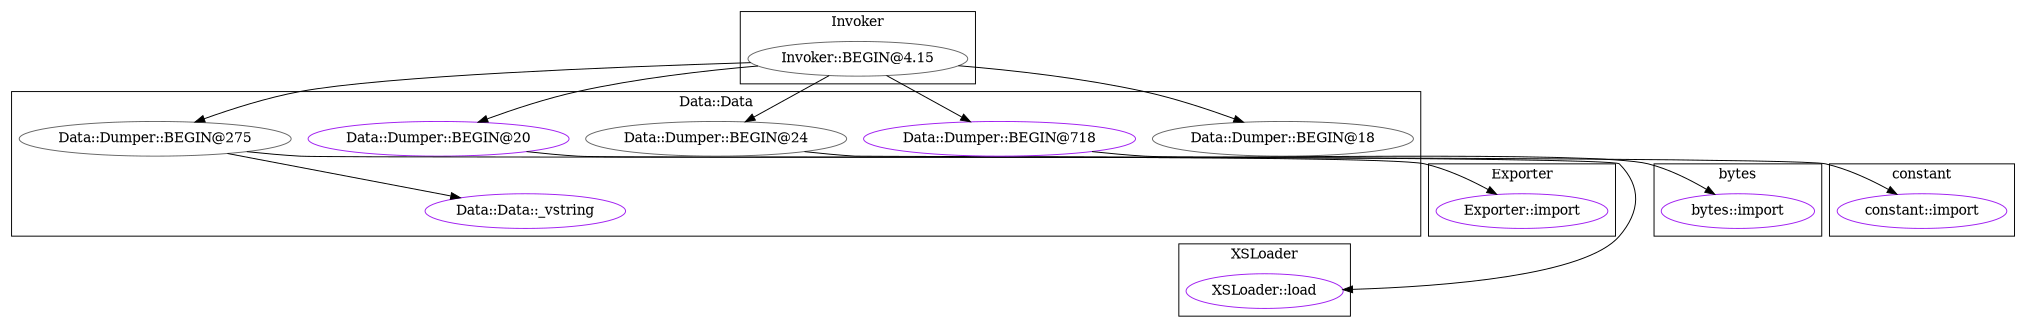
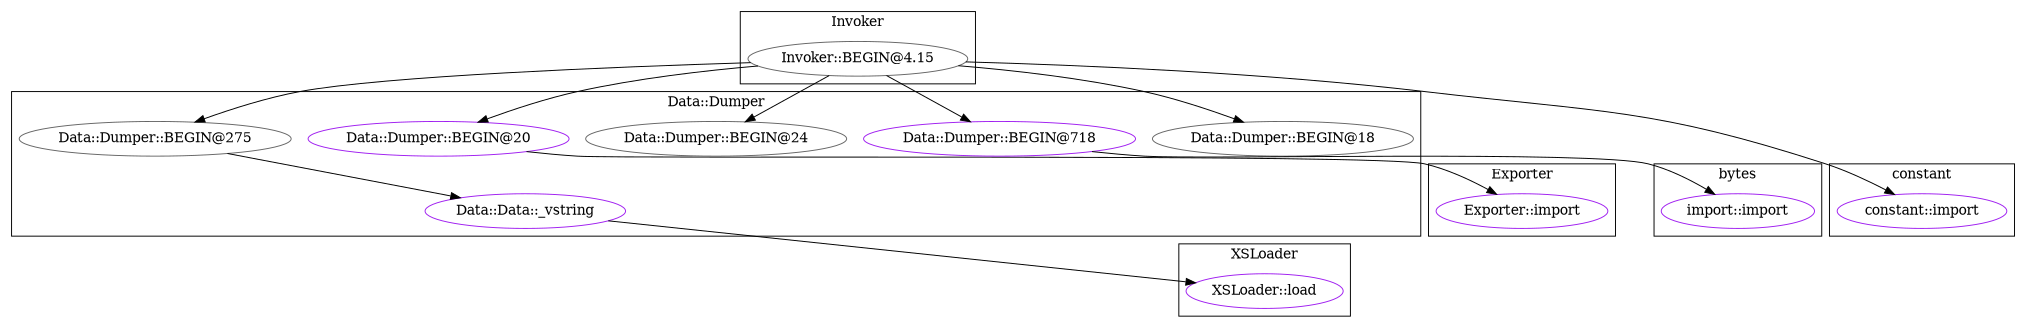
(716, 103) -> (716, 103)
(1070, 157) -> (1432, 92)
(1623, 168) -> (897, 251)
(1738, 211) -> (1738, 211)
